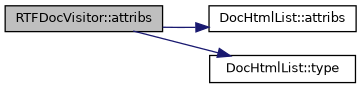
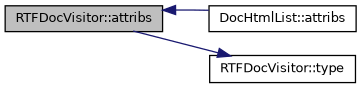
(179, 27) -> (192, 10)
(283, 69) -> (283, 69)
